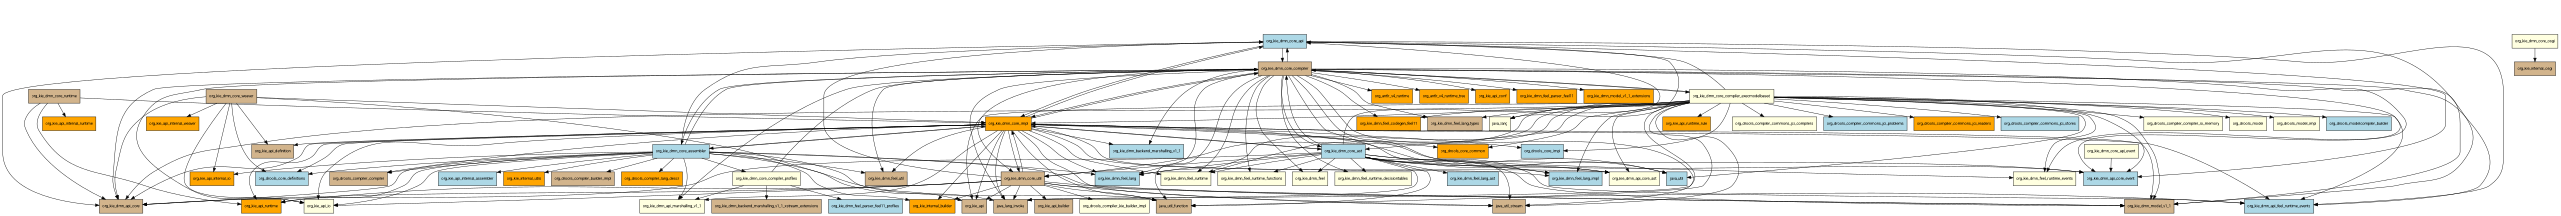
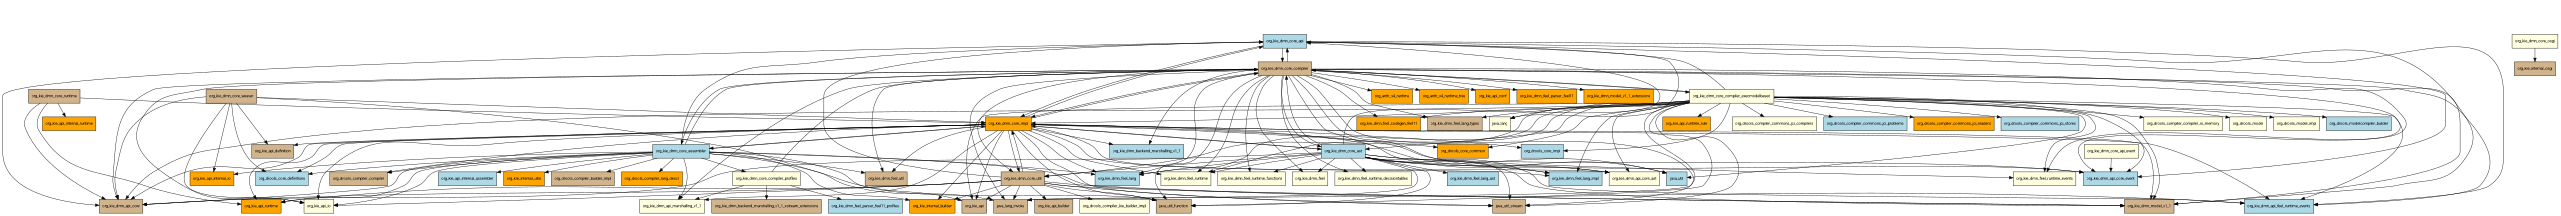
(173, 124) -> none
(996, 169) -> none
